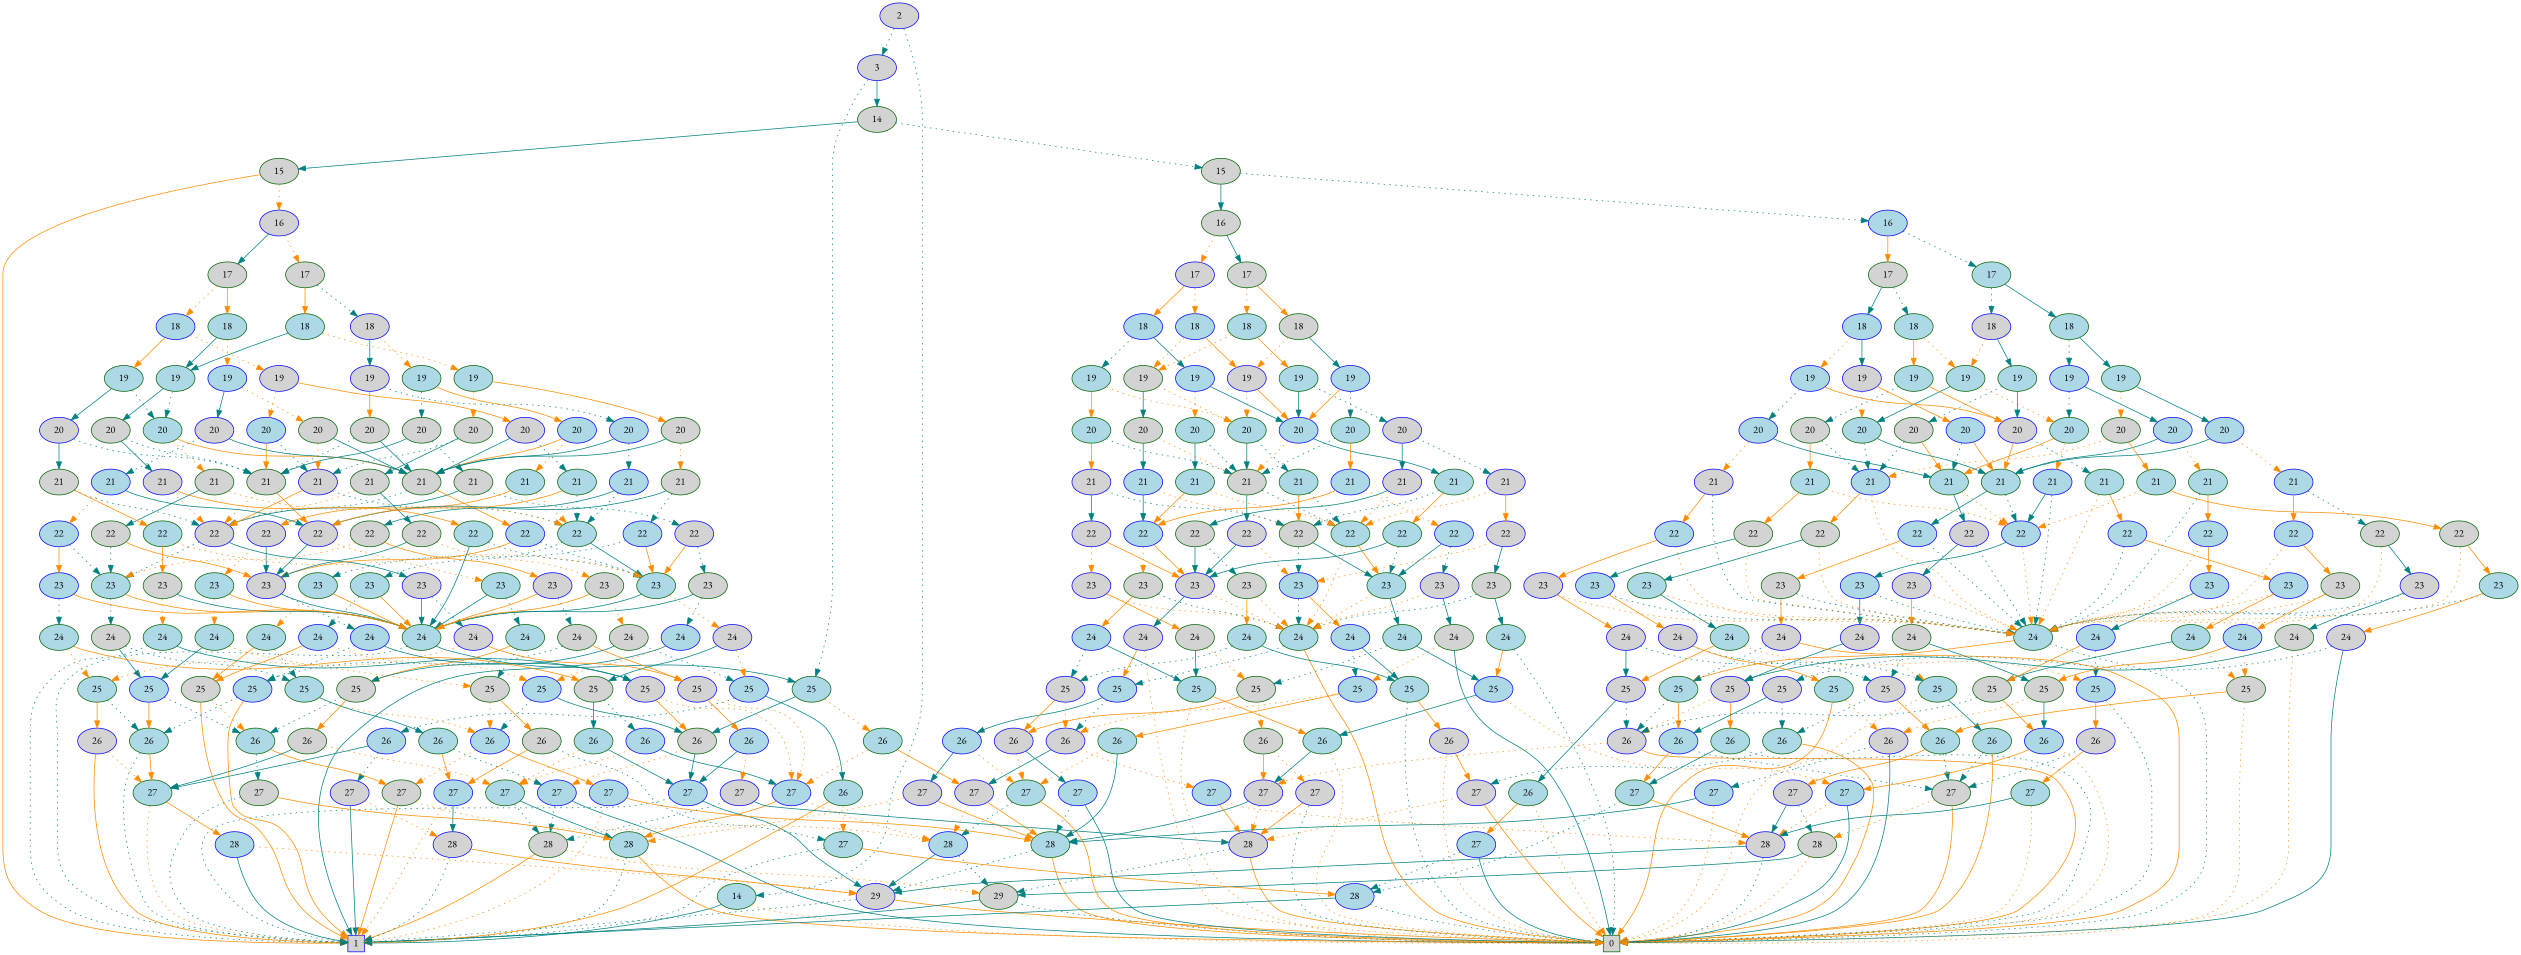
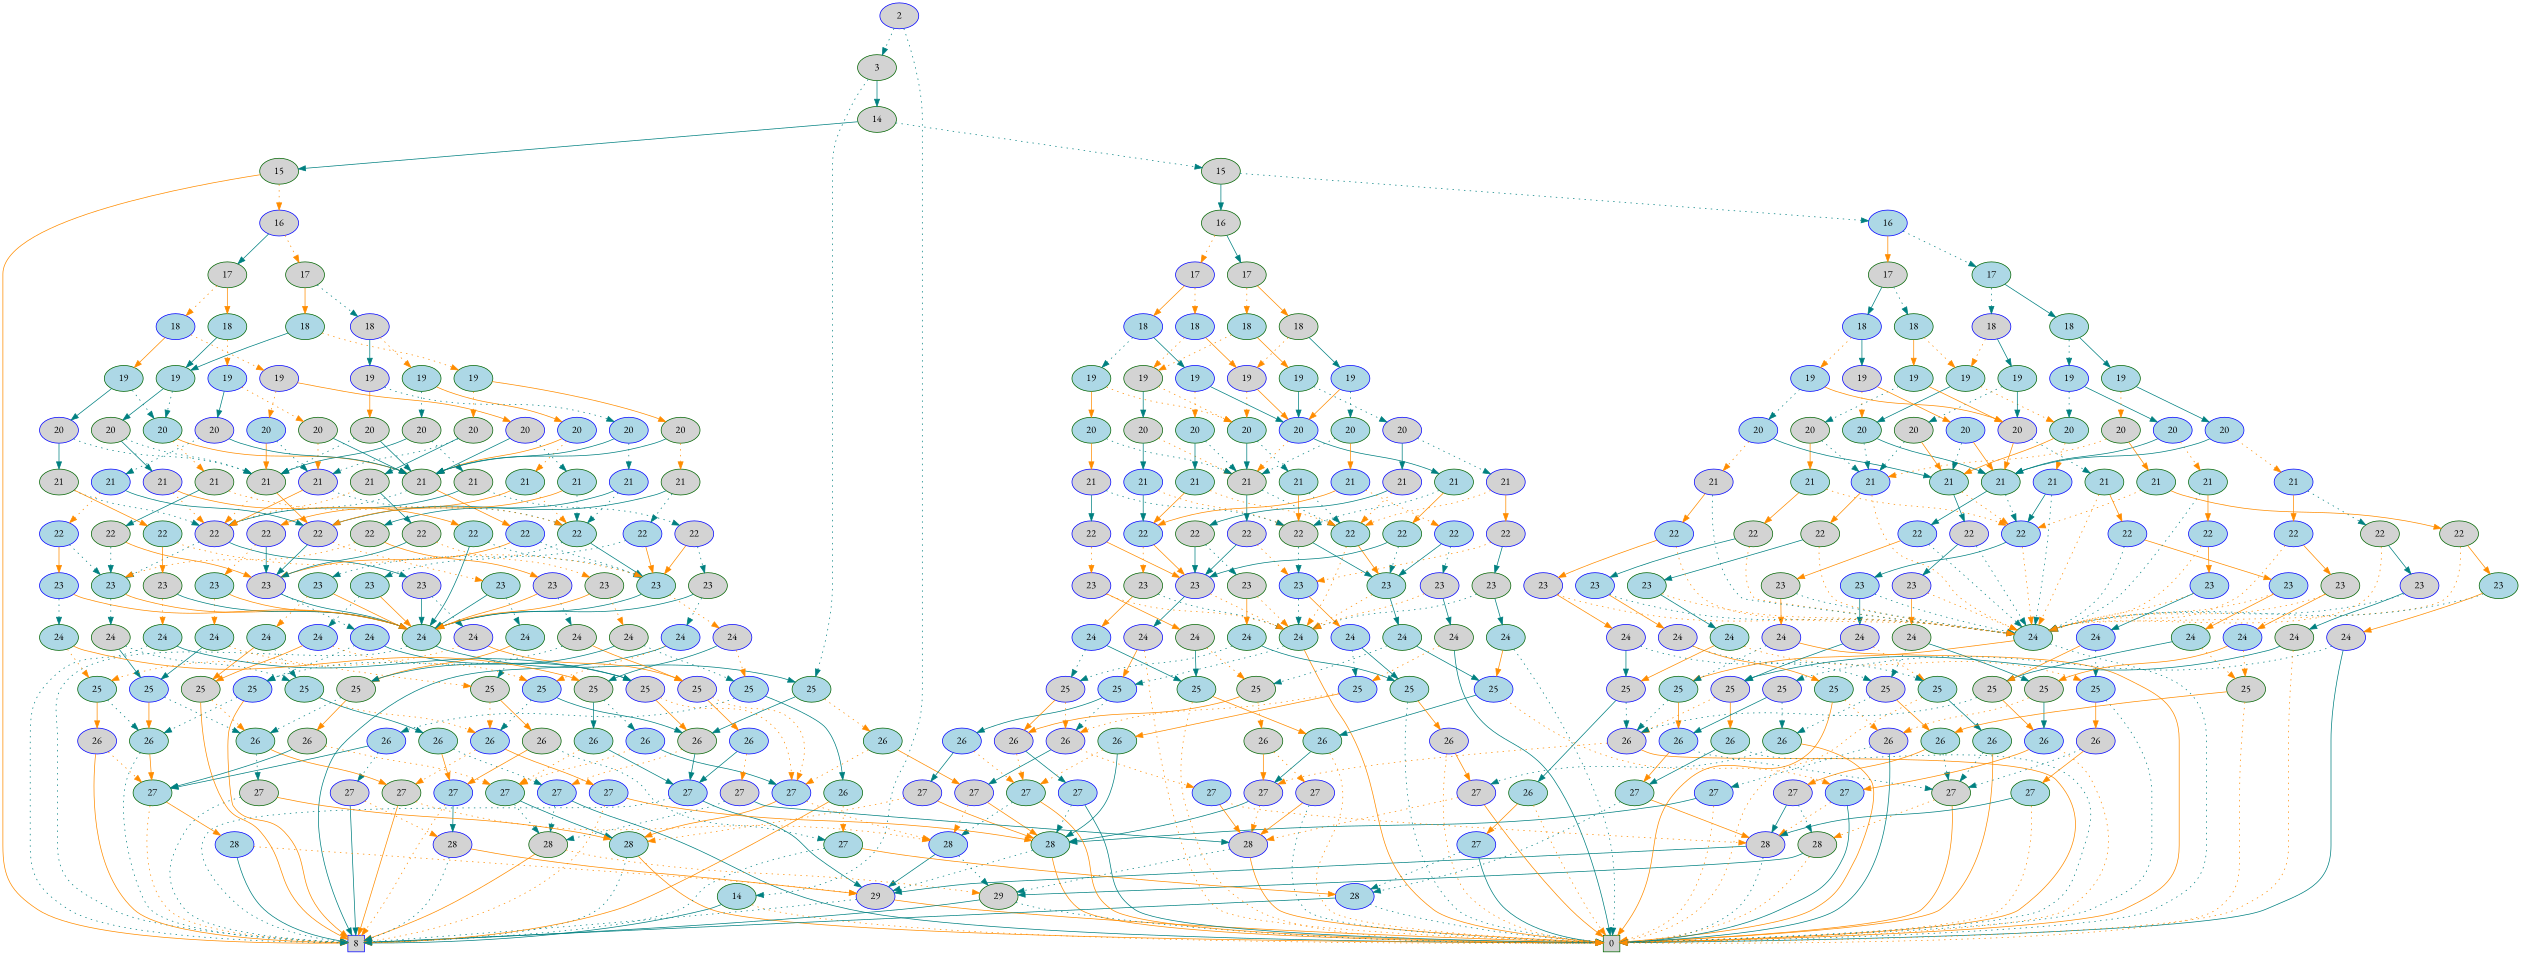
(877, 68) -> (877, 68)
(356, 944) -> (356, 944)
